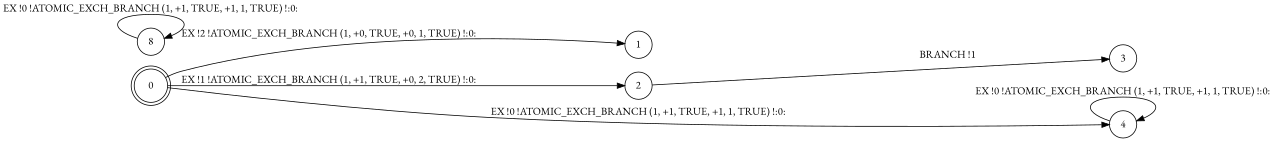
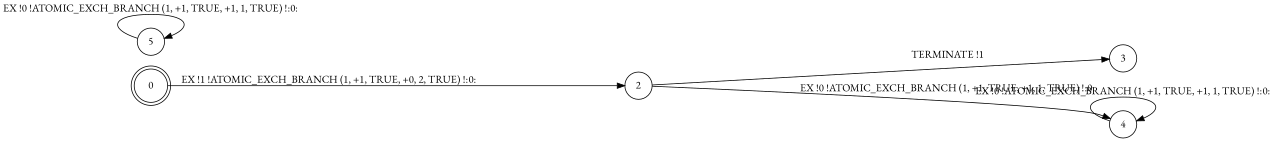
(151, 42) -> (151, 42)
(639, 45) -> none
(948, 55) -> (948, 55)
(634, 123) -> (878, 97)
